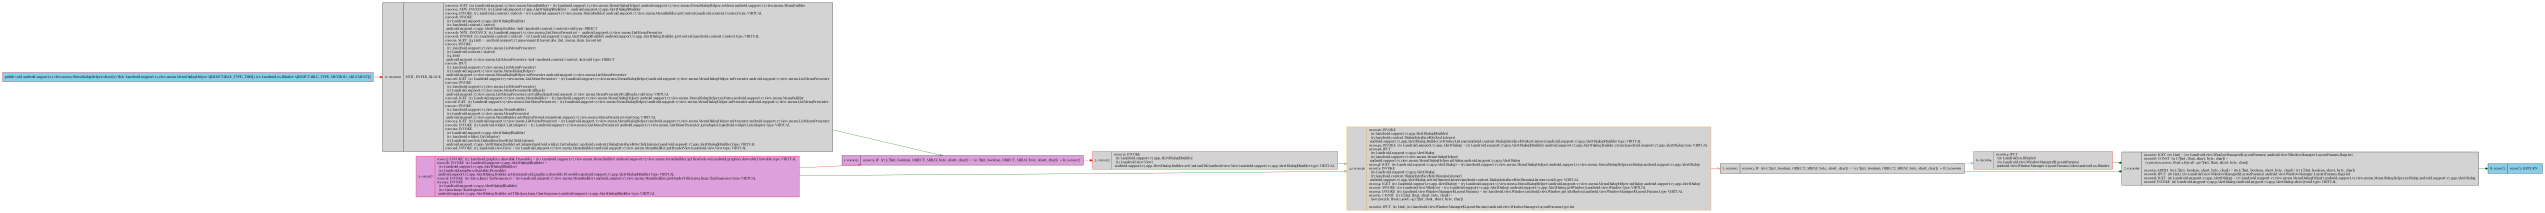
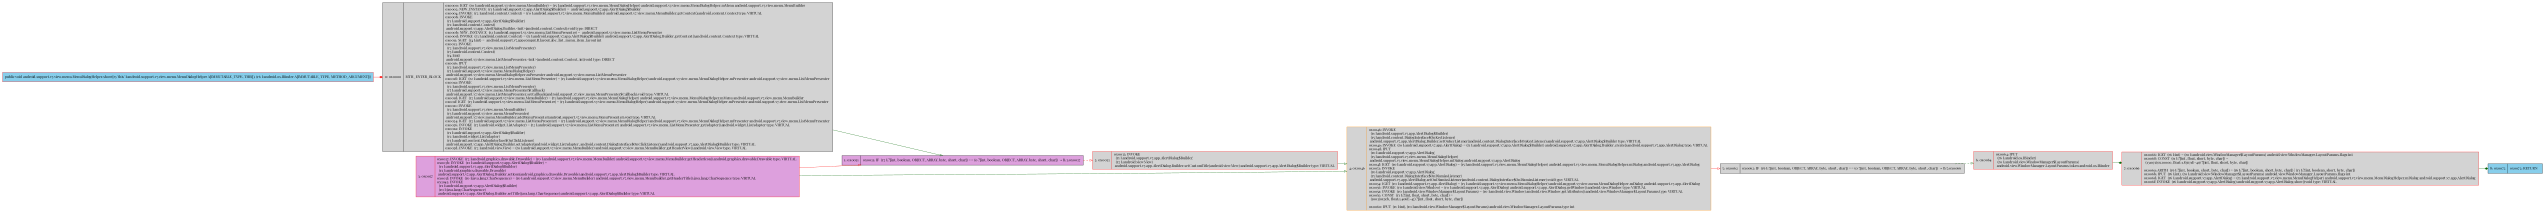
(1086, 160) -> (1086, 160)
(2300, 169) -> (2300, 169)
(2042, 172) -> none
